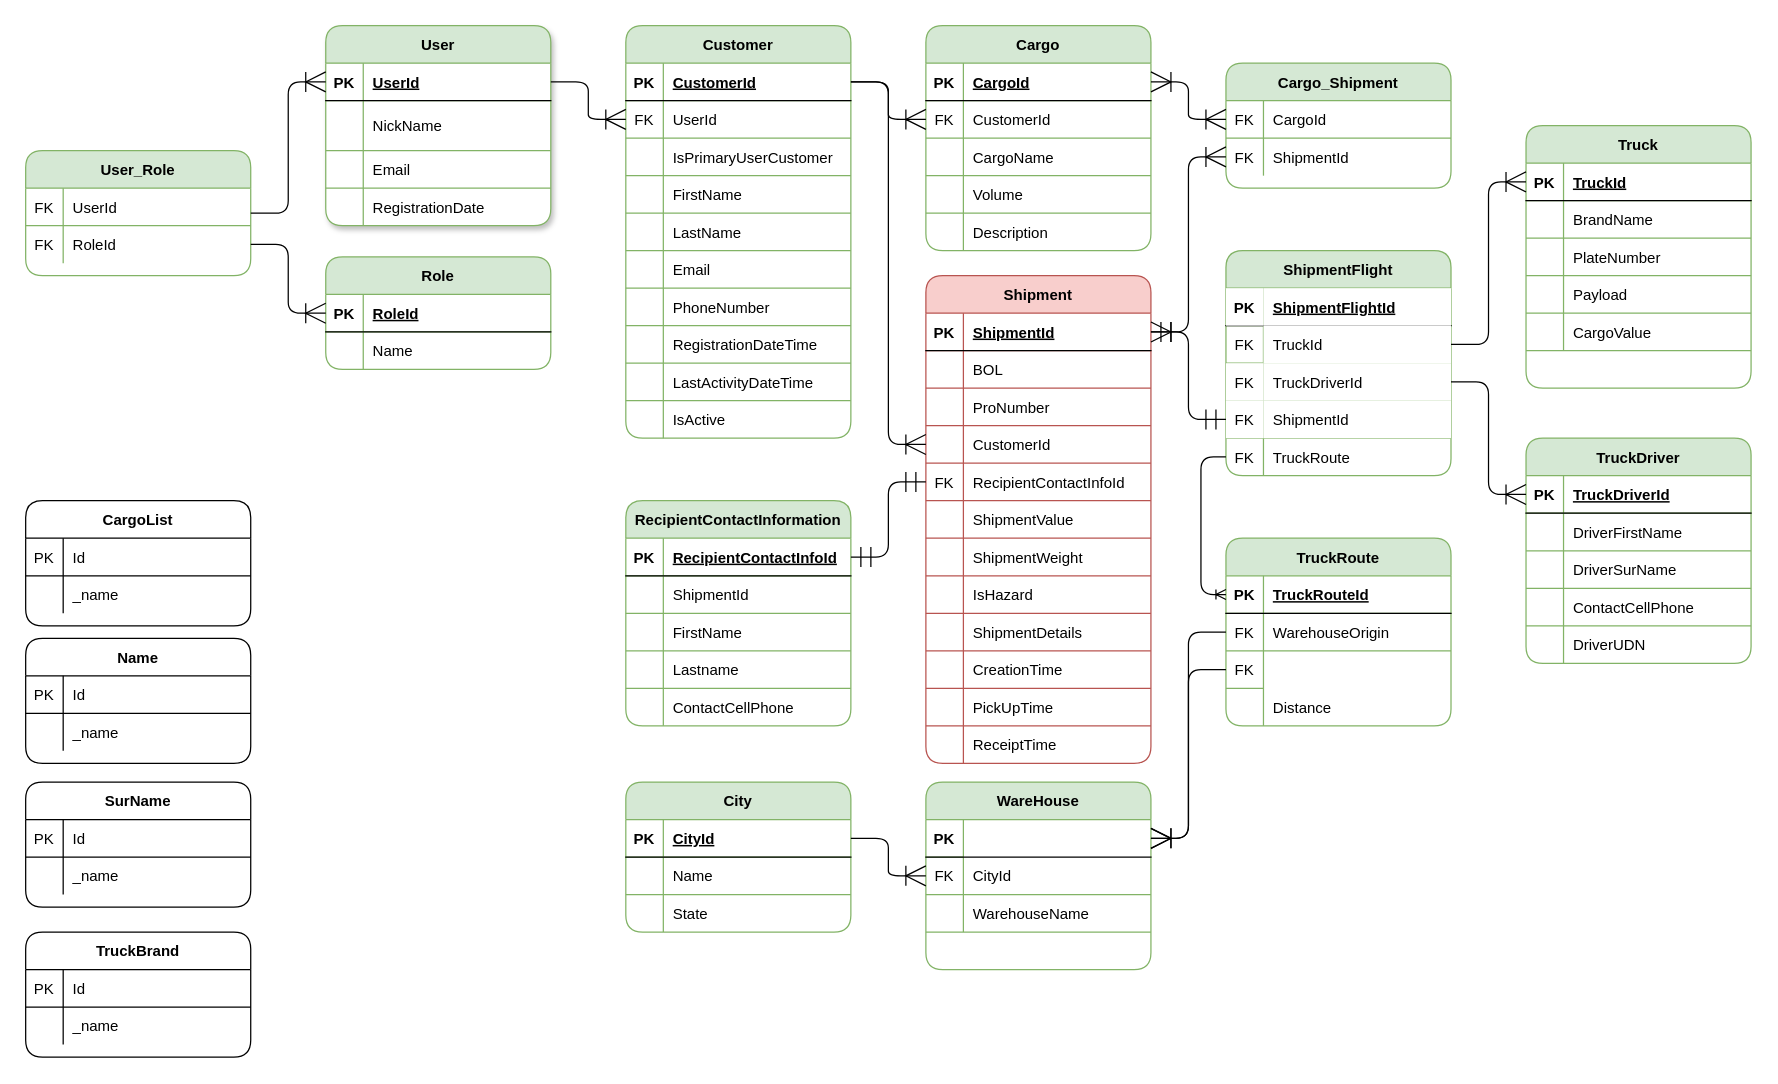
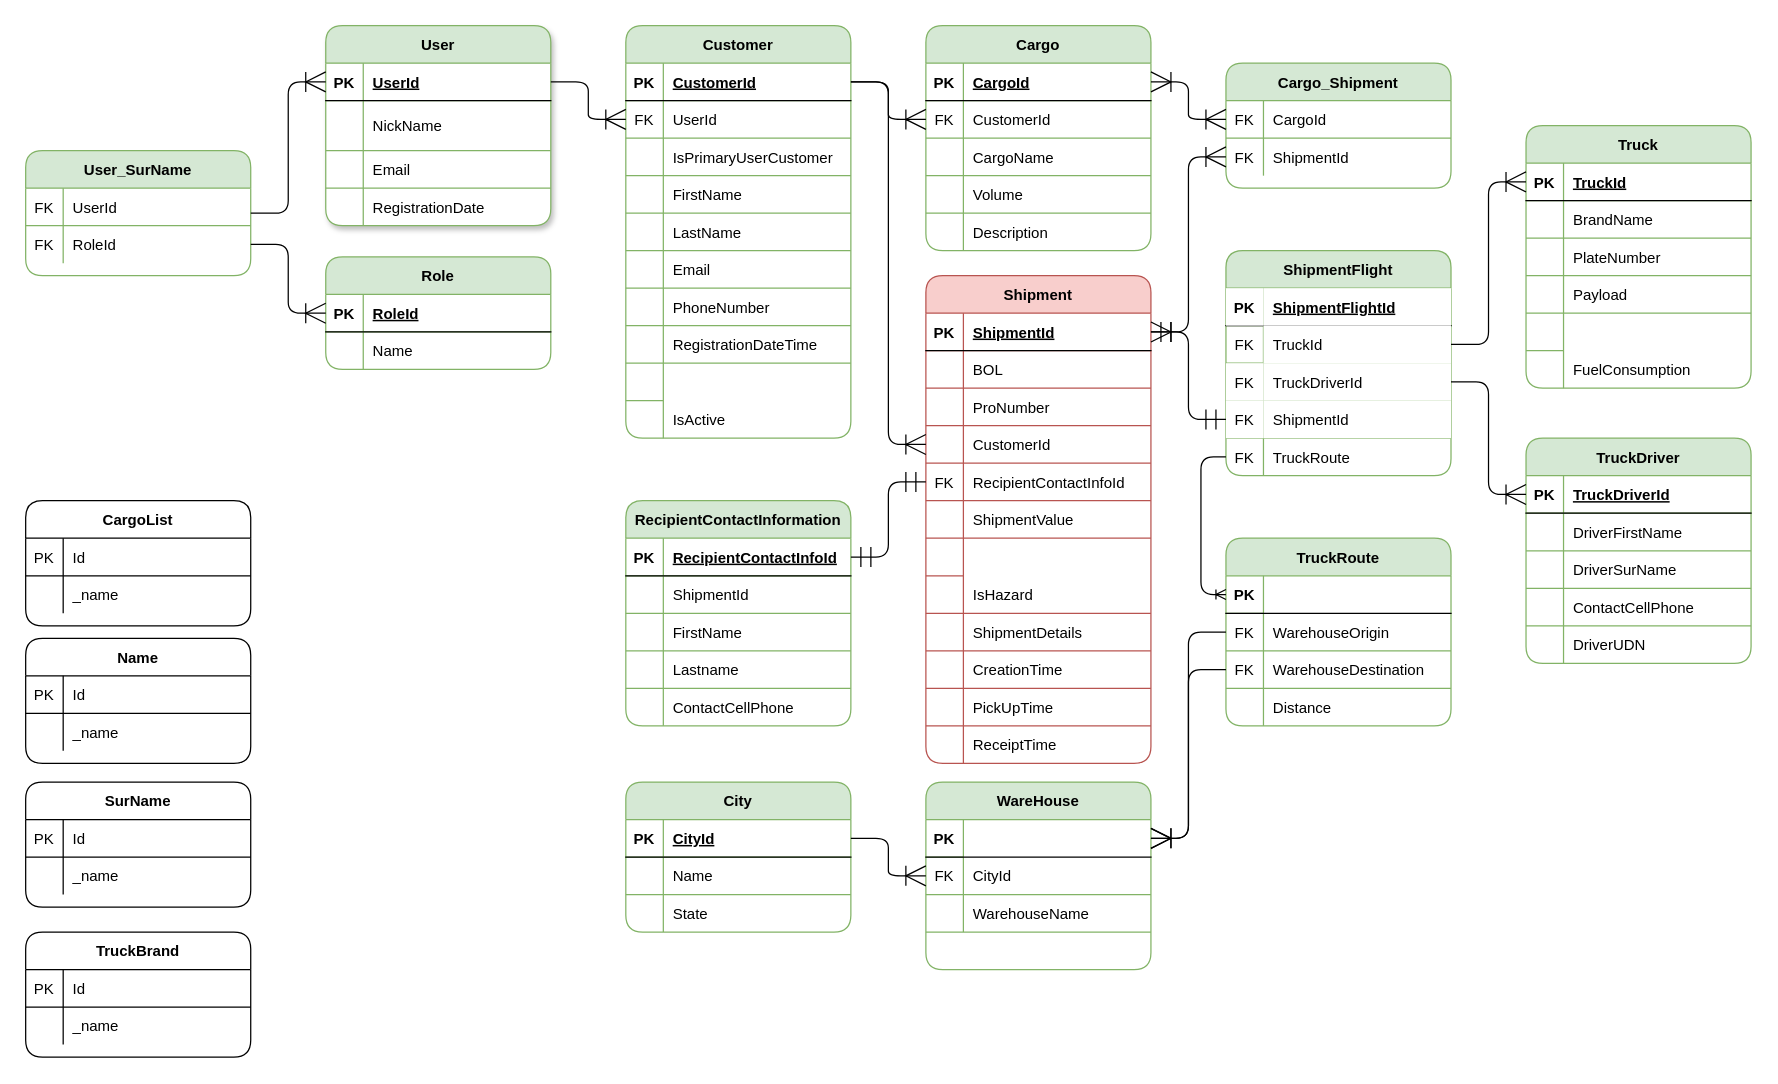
(138, 170) -> (138, 170)
(1657, 332) -> none
none -> (1657, 369)
(757, 382) -> none
(1057, 557) -> none
(1357, 594) -> none
none -> (1357, 669)
